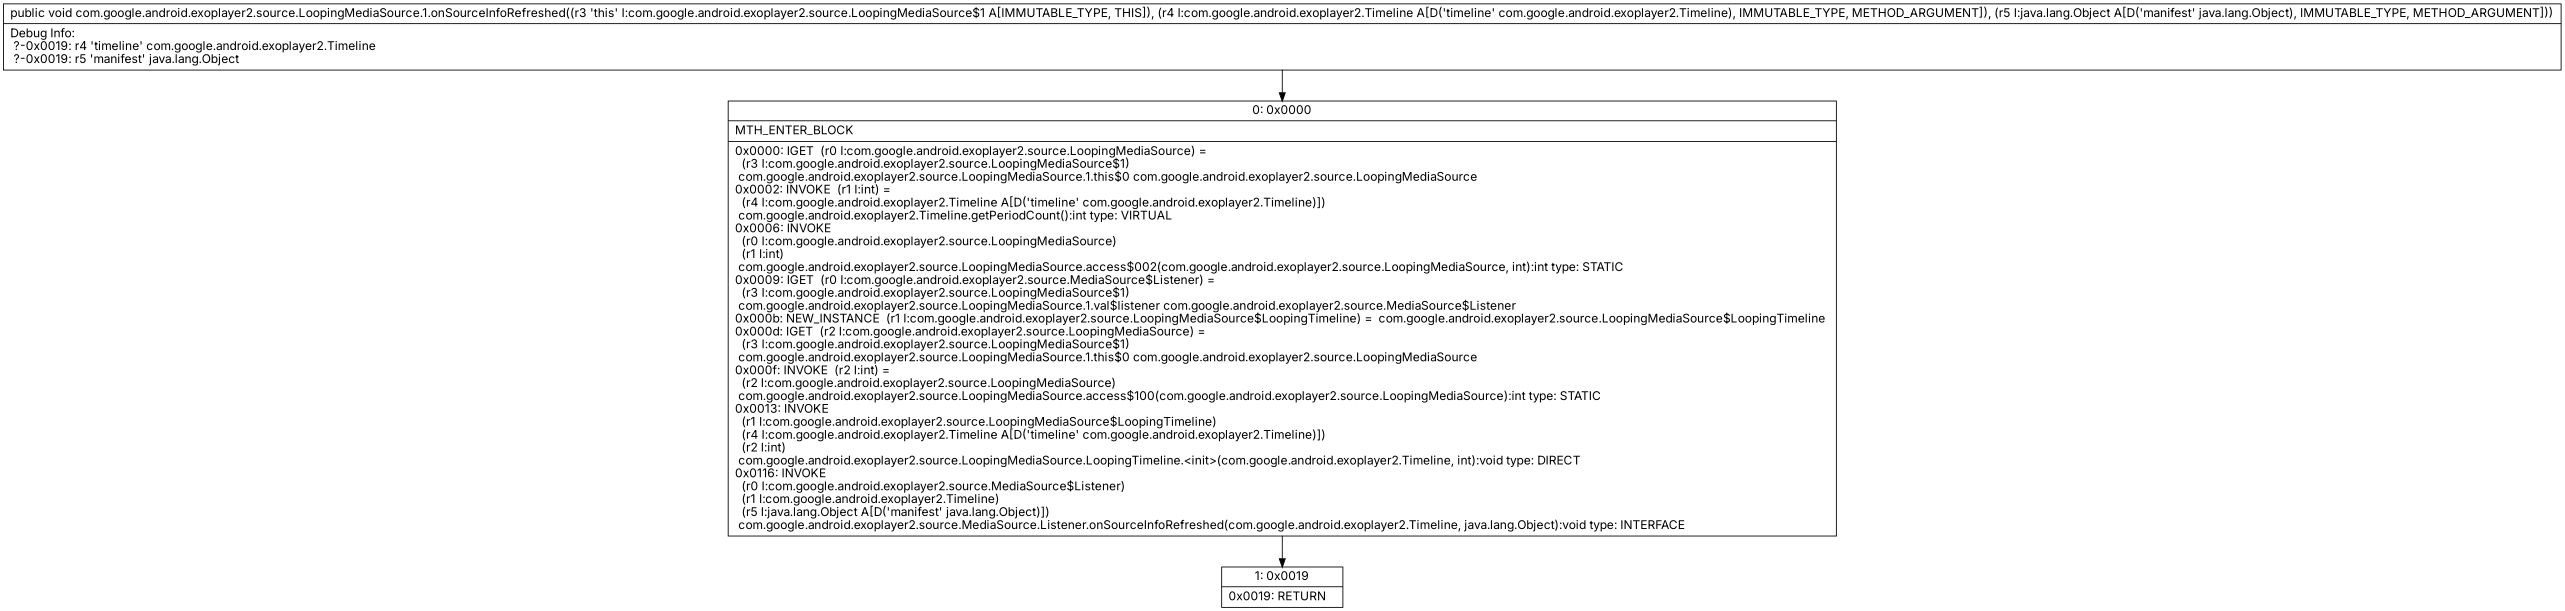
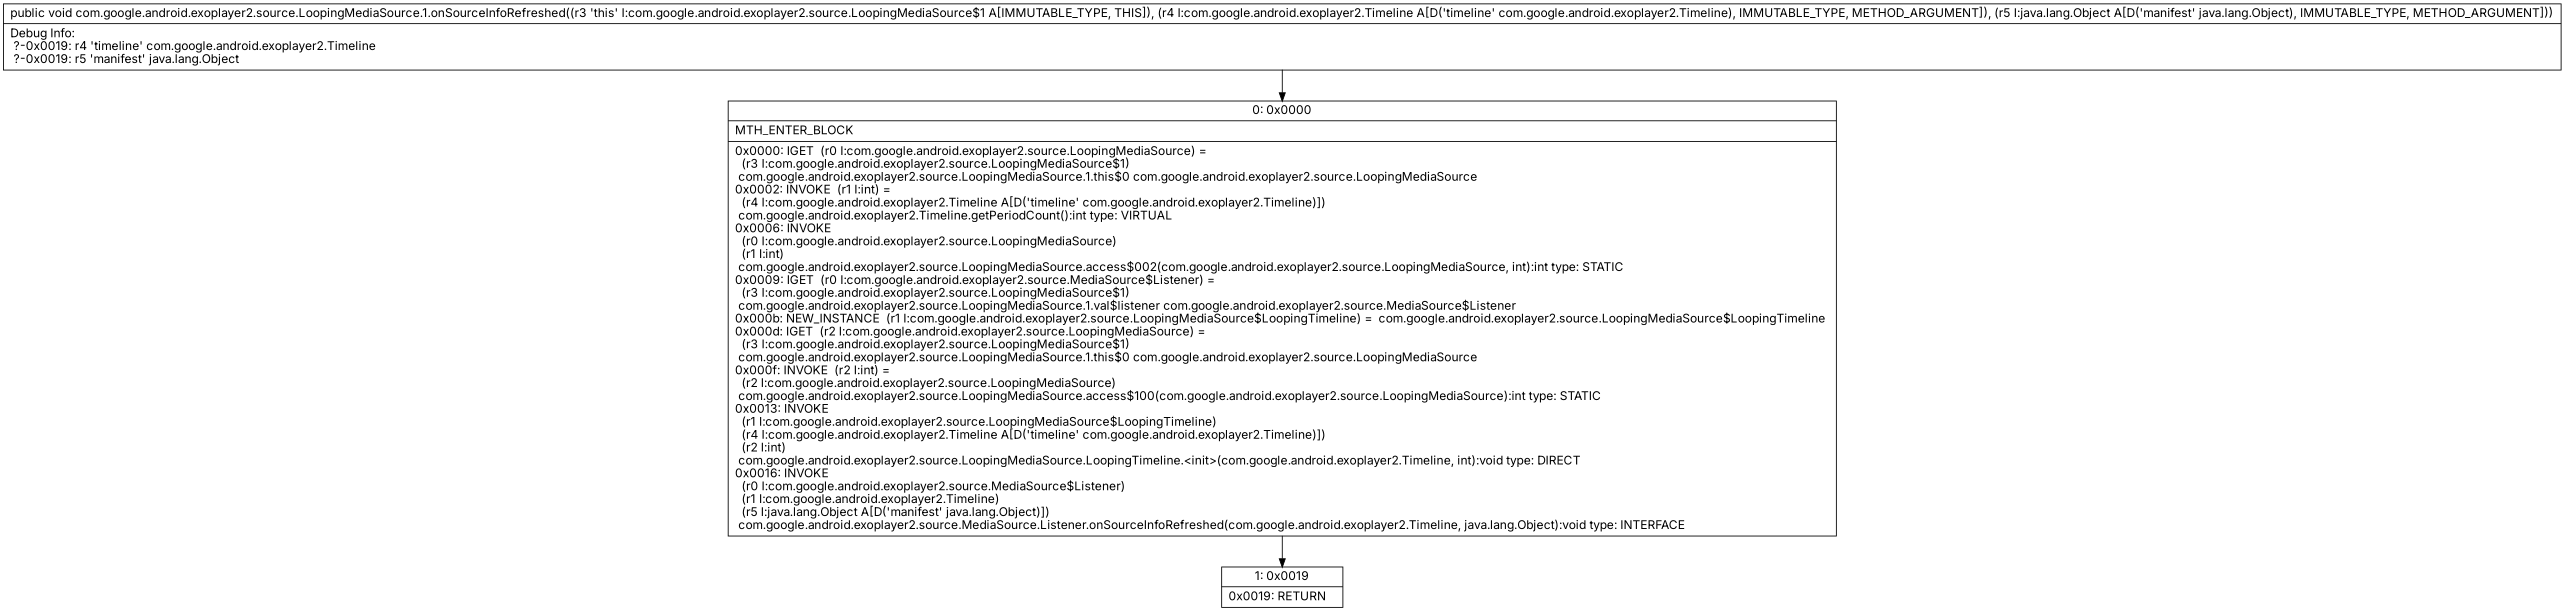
(784, 474) -> (785, 474)
